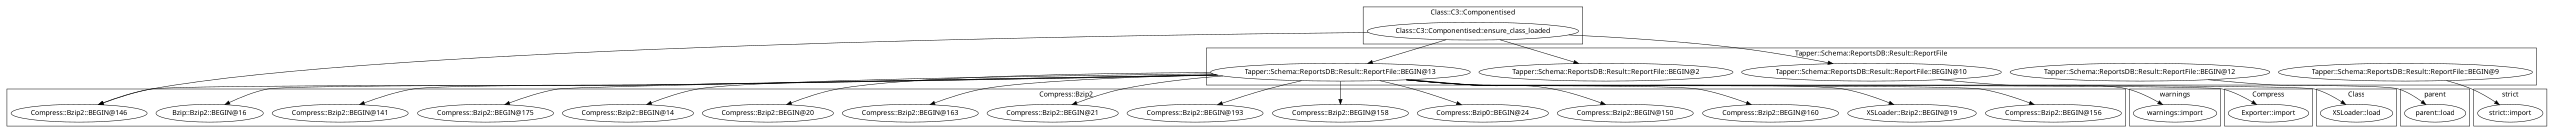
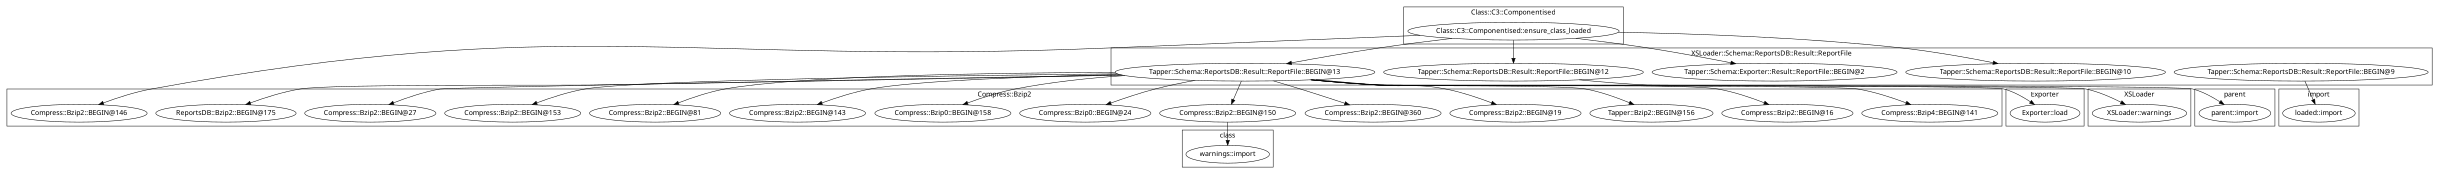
none -> (1513, 51)
(1871, 54) -> (1772, 54)
(1606, 72) -> (1775, 72)
(660, 85) -> none
(2050, 85) -> (1228, 133)
(2175, 95) -> (1228, 136)
(2269, 95) -> (2045, 95)
(2357, 95) -> (2139, 95)
(2510, 95) -> (2319, 95)
(210, 113) -> (1787, 113)
(340, 113) -> (1930, 113)
(486, 113) -> (226, 113)
(628, 113) -> none
(768, 113) -> (370, 113)
(910, 113) -> (513, 113)
(1053, 113) -> (655, 113)
(1195, 113) -> (798, 113)
(1340, 113) -> (943, 113)
(1771, 113) -> (1373, 113)
(1912, 113) -> (1515, 113)
(2053, 113) -> (1651, 113)
(2269, 113) -> (2045, 113)
(2357, 113) -> (2139, 113)
(2435, 113) -> (2235, 113)
(2510, 113) -> (2319, 113)
